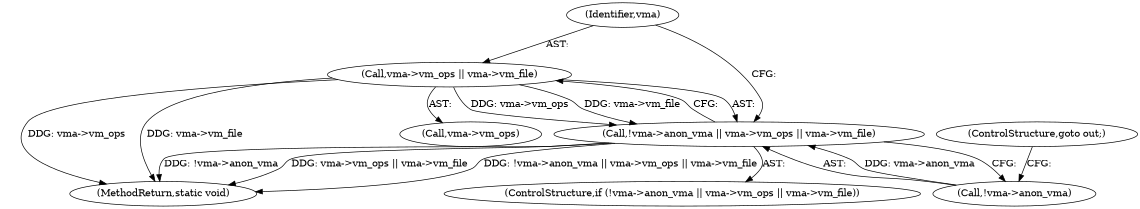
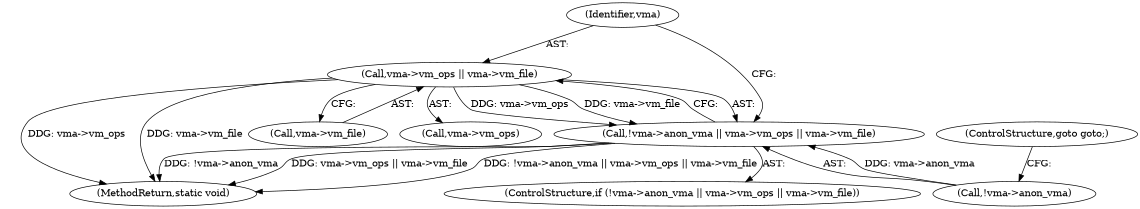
none -> (318, 134)
(1037, 134) -> (1037, 134)
(946, 150) -> none
